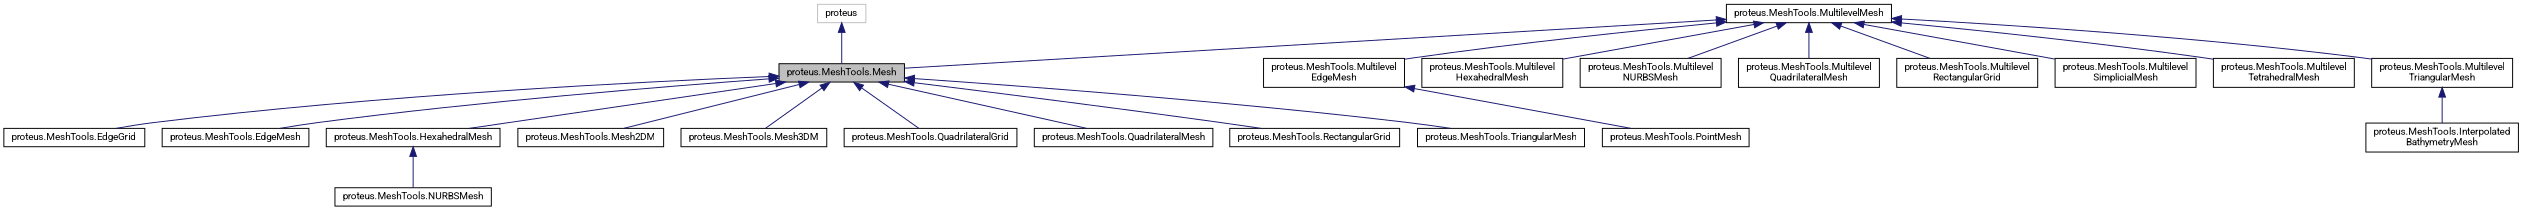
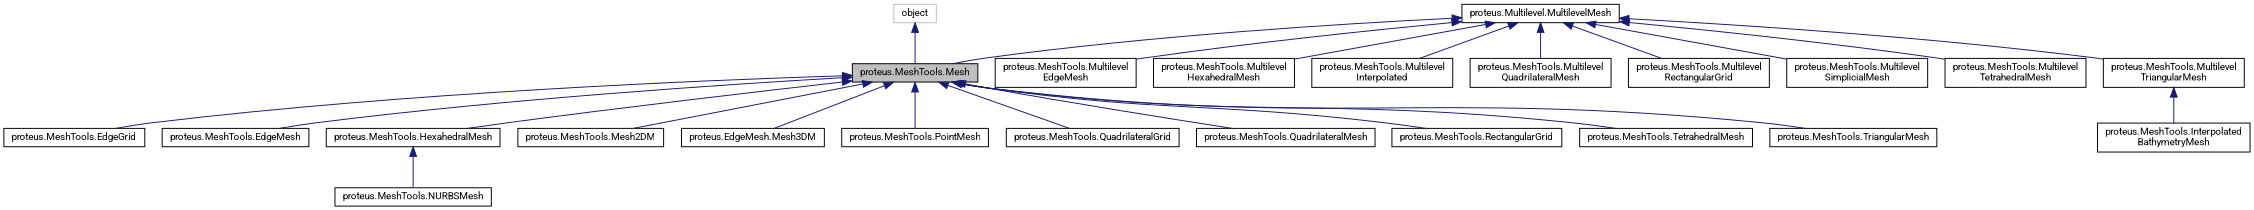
(842, 14) -> (915, 14)
(1809, 14) -> (1541, 14)
(1651, 73) -> (1382, 73)
(1523, 108) -> (915, 110)
(754, 138) -> (753, 138)
none -> (1666, 138)
